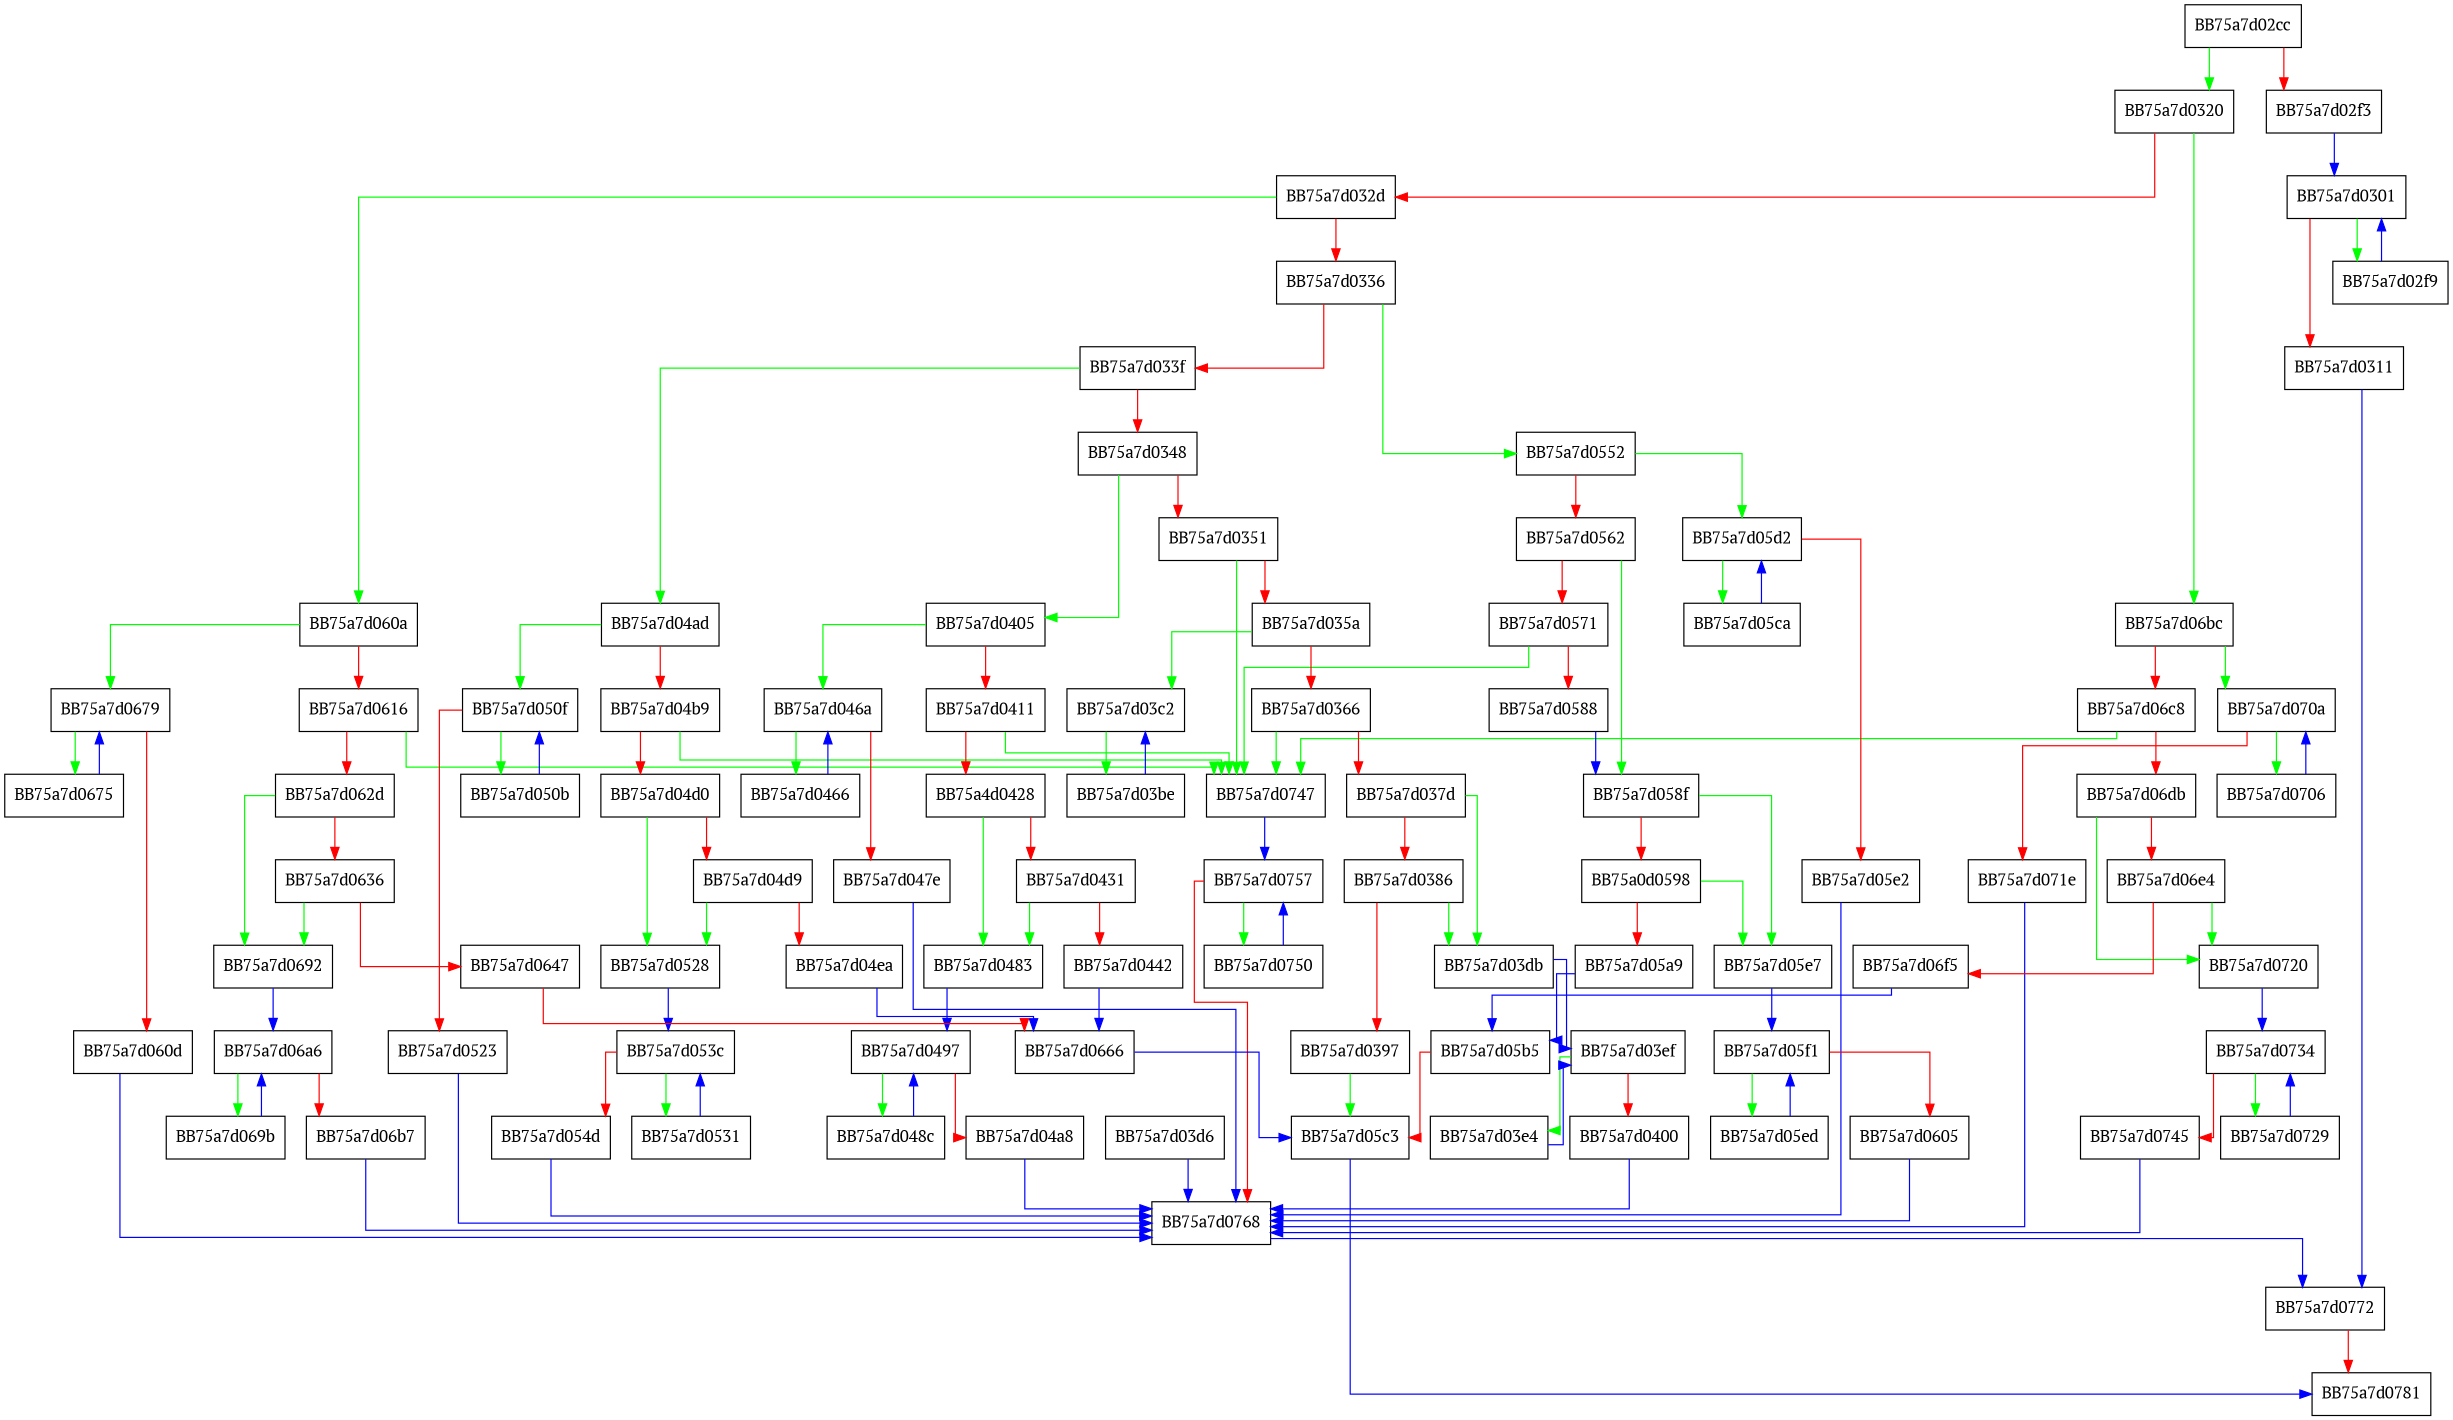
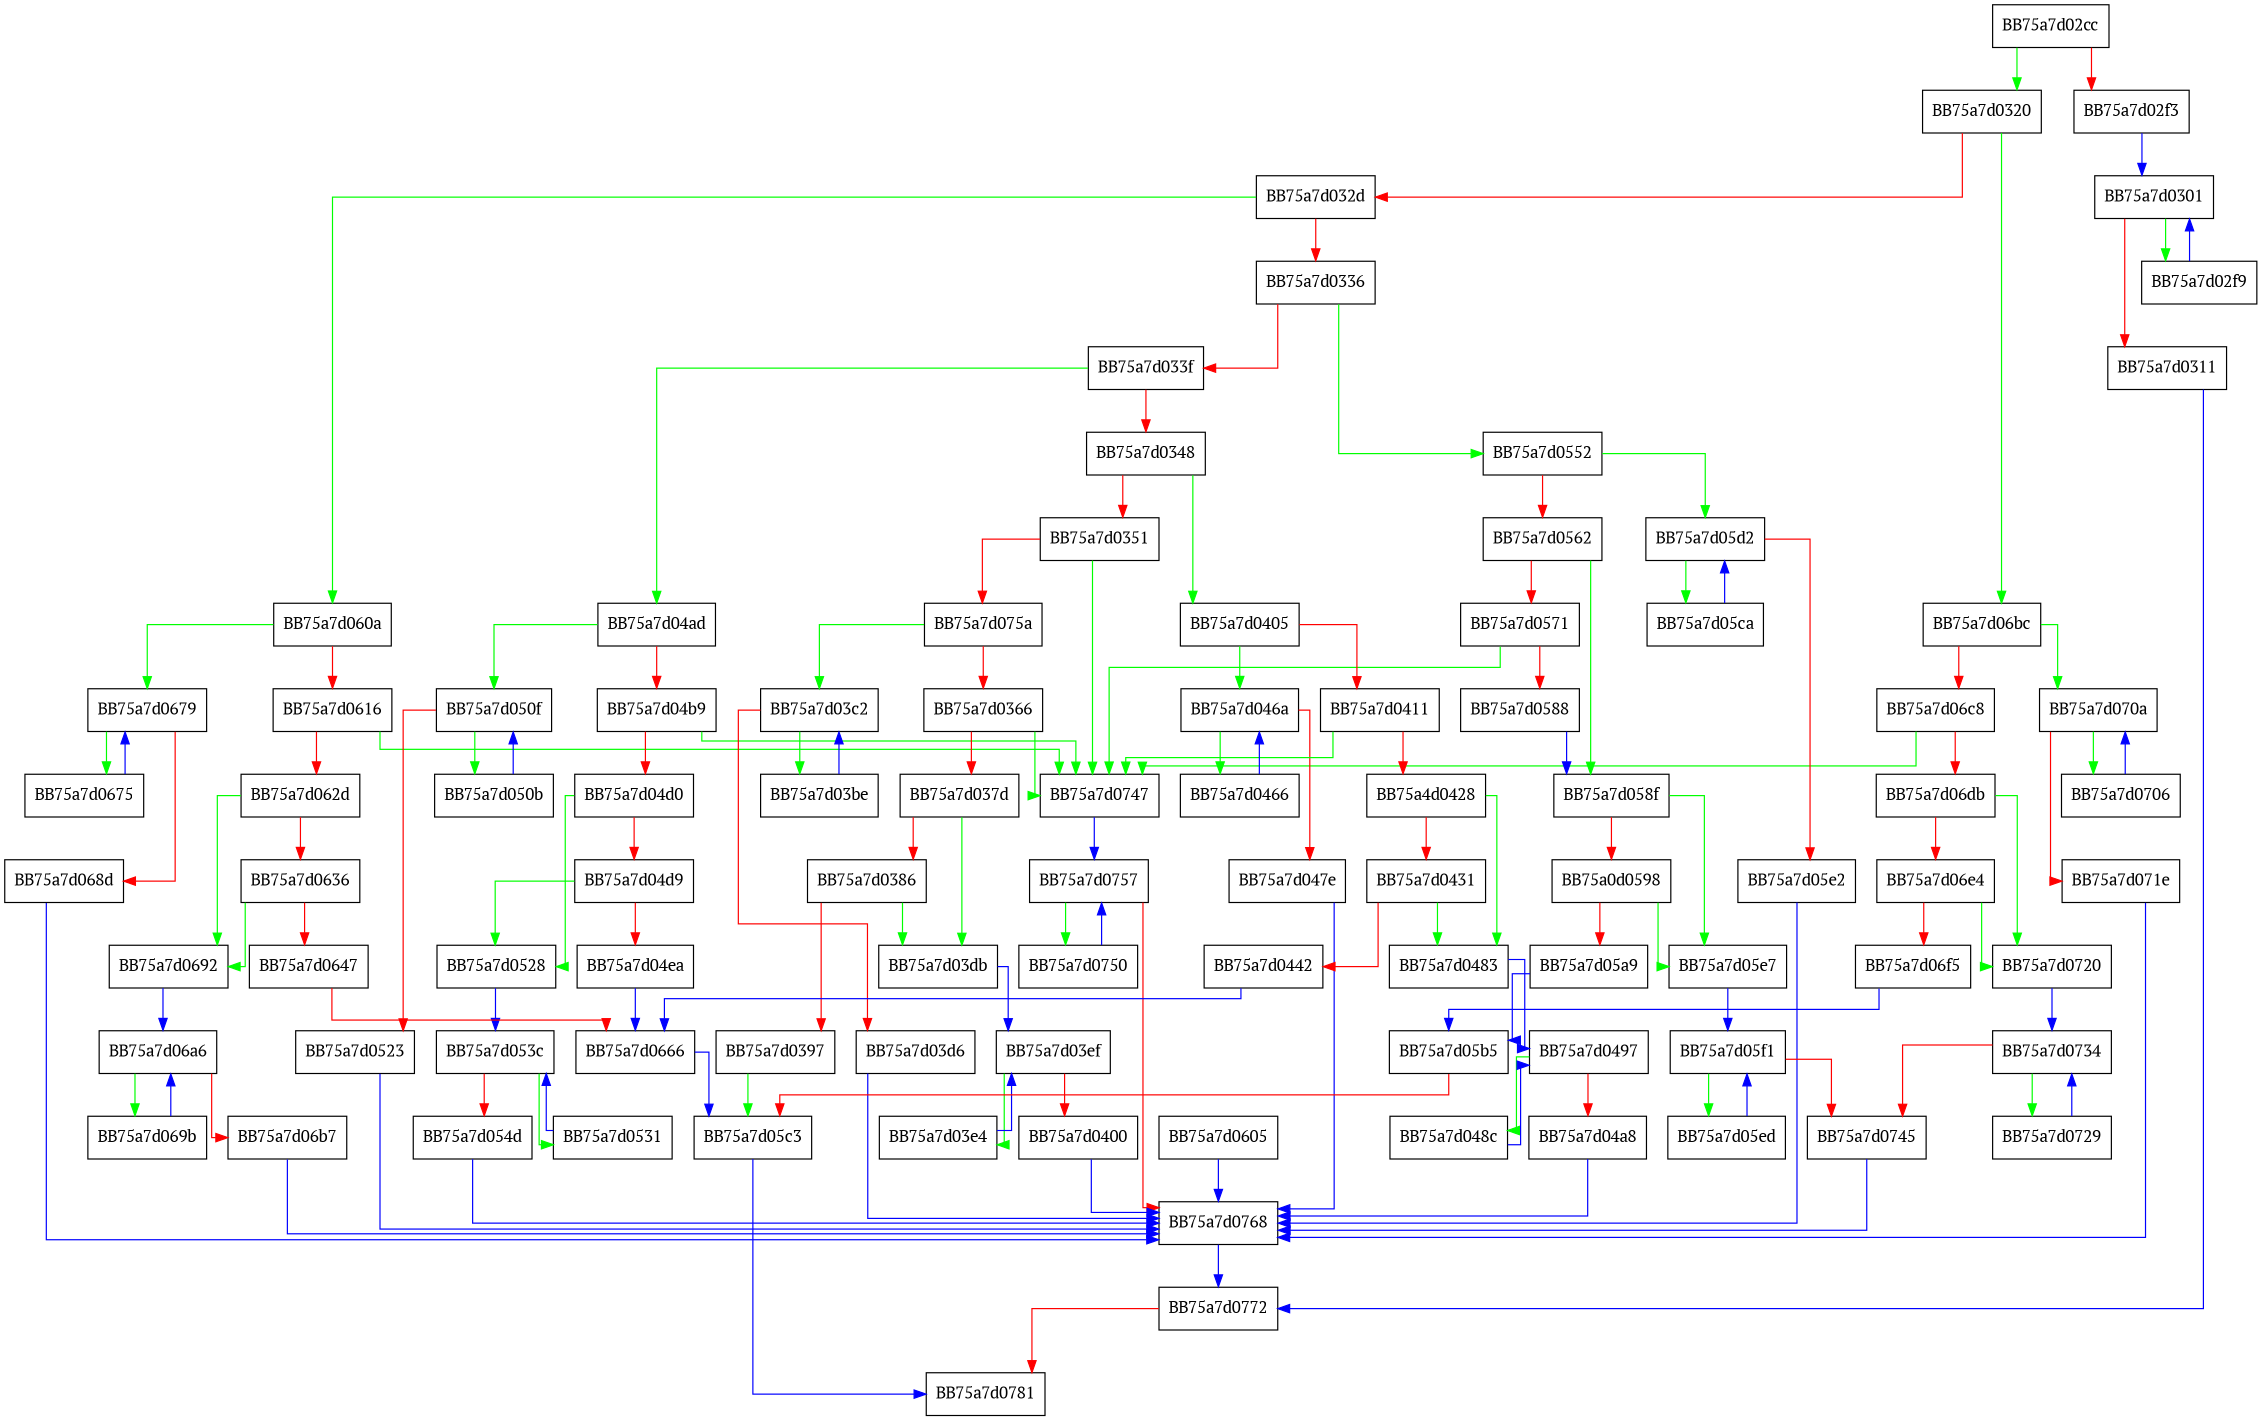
(1311, 625) -> (983, 625)
none -> (738, 918)
(133, 1052) -> (64, 881)
(1906, 1052) -> (1831, 1059)
